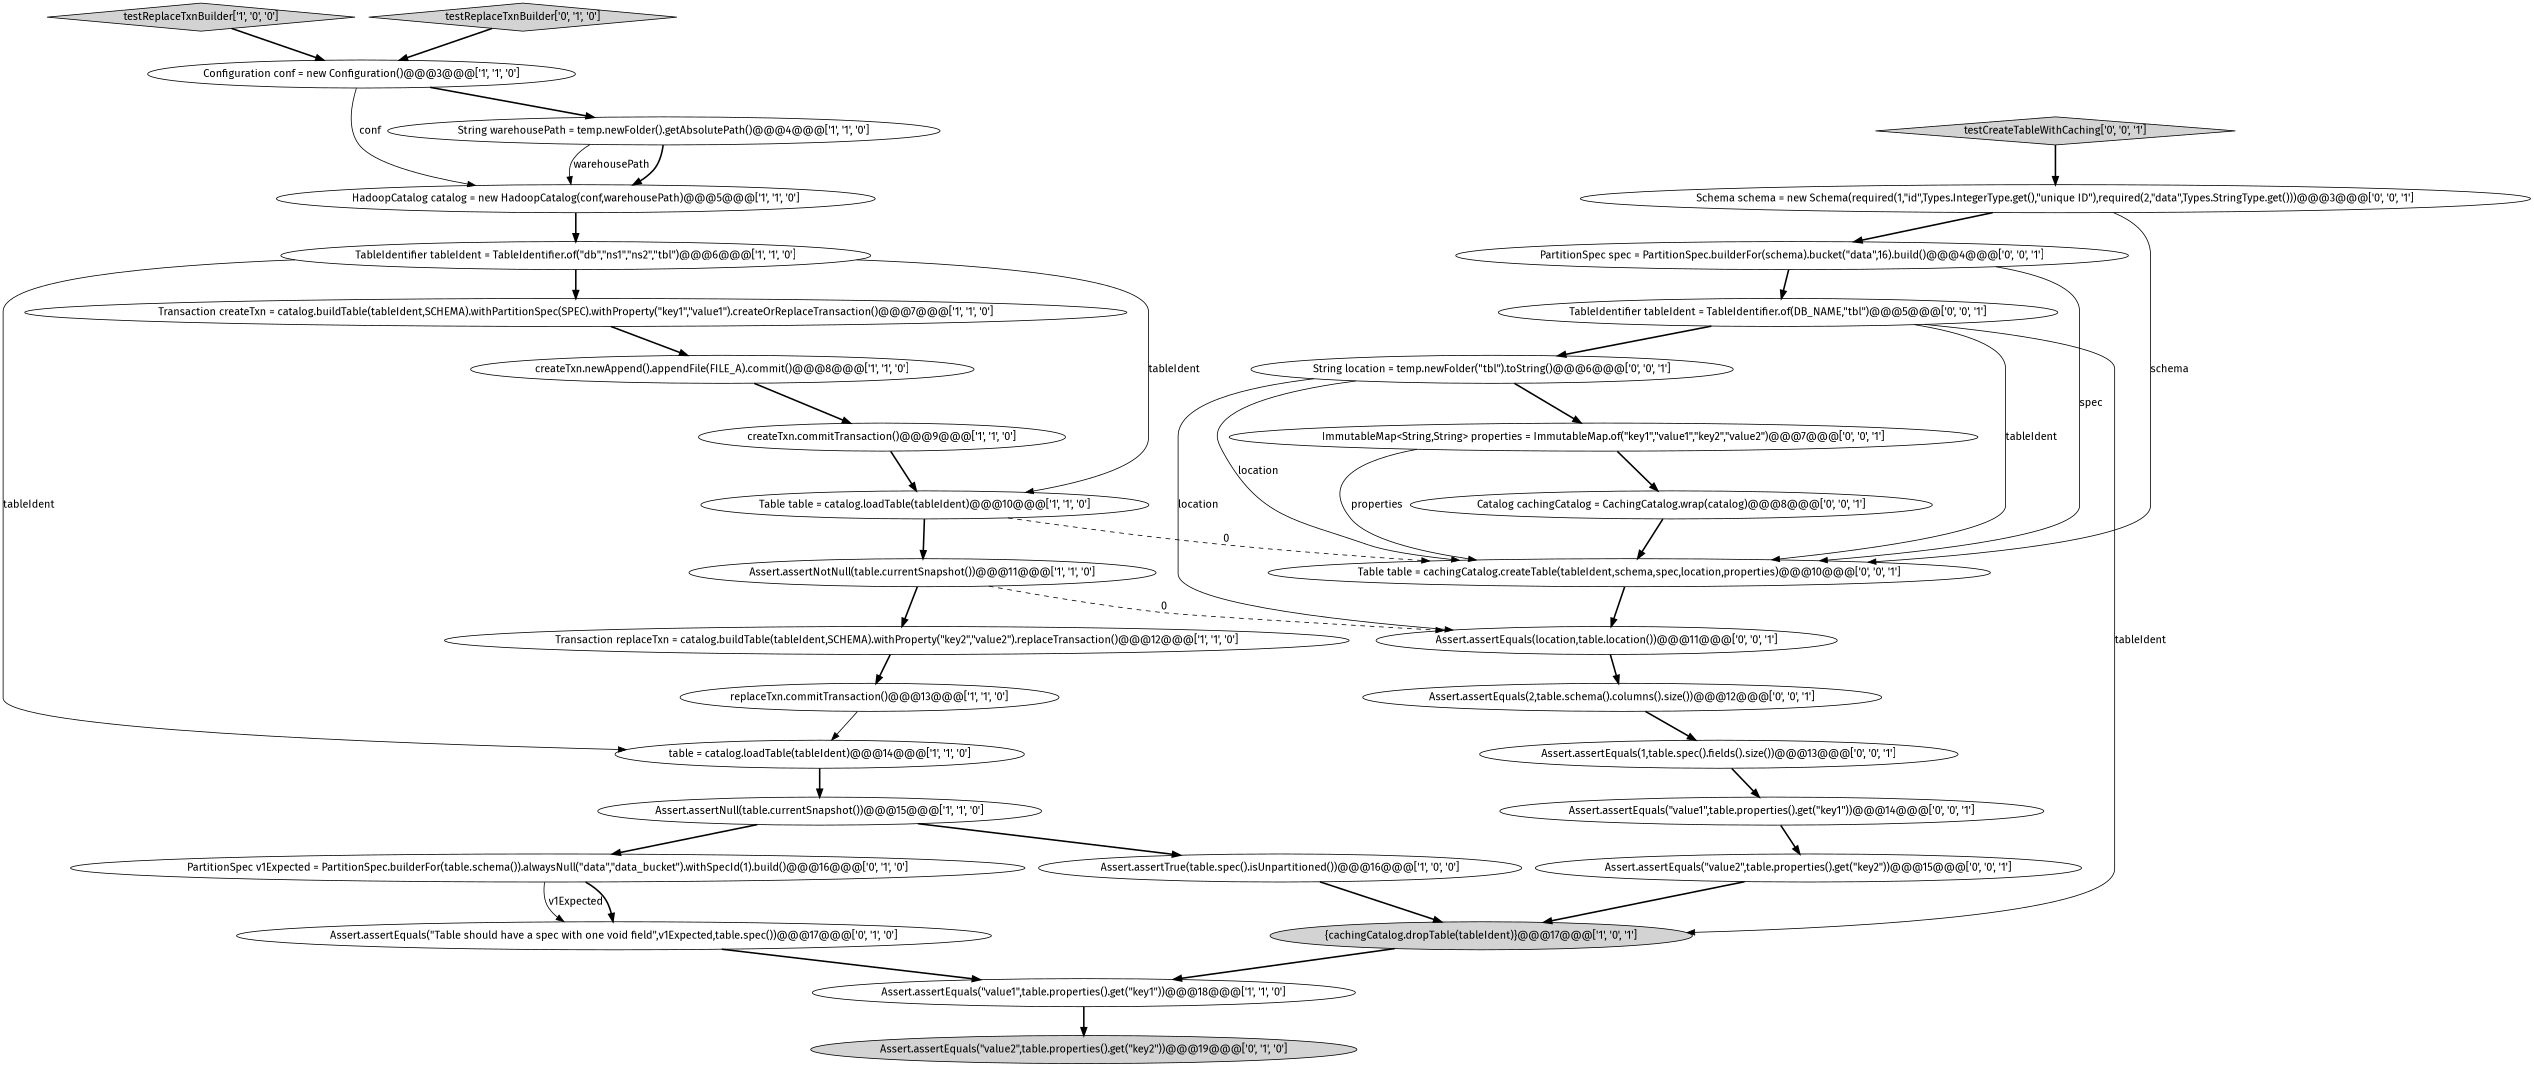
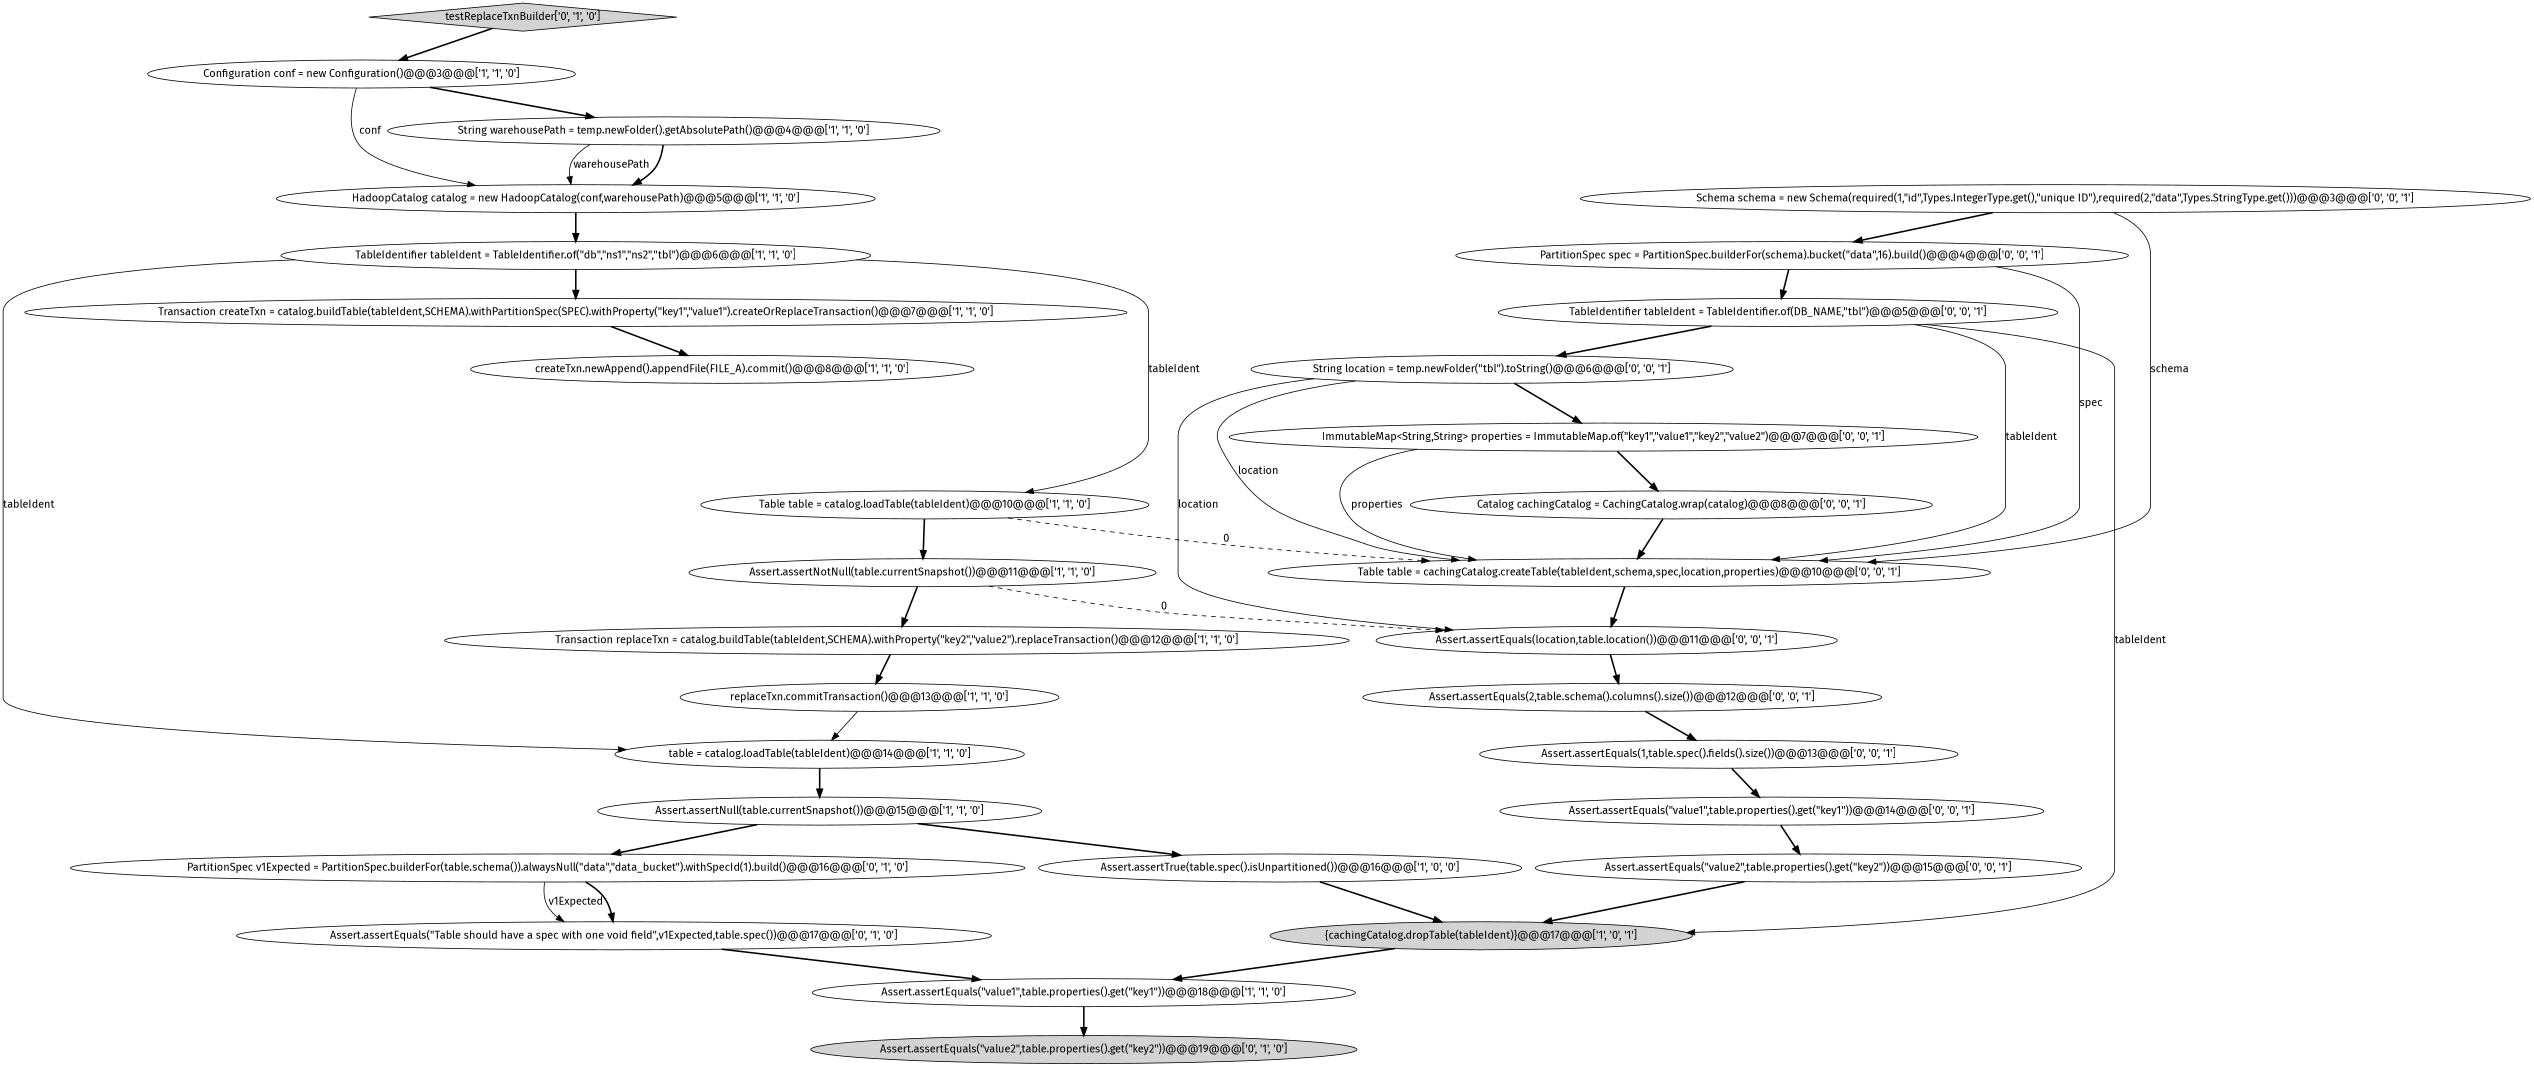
(201, 17) -> none
(2055, 131) -> none
(882, 437) -> none
